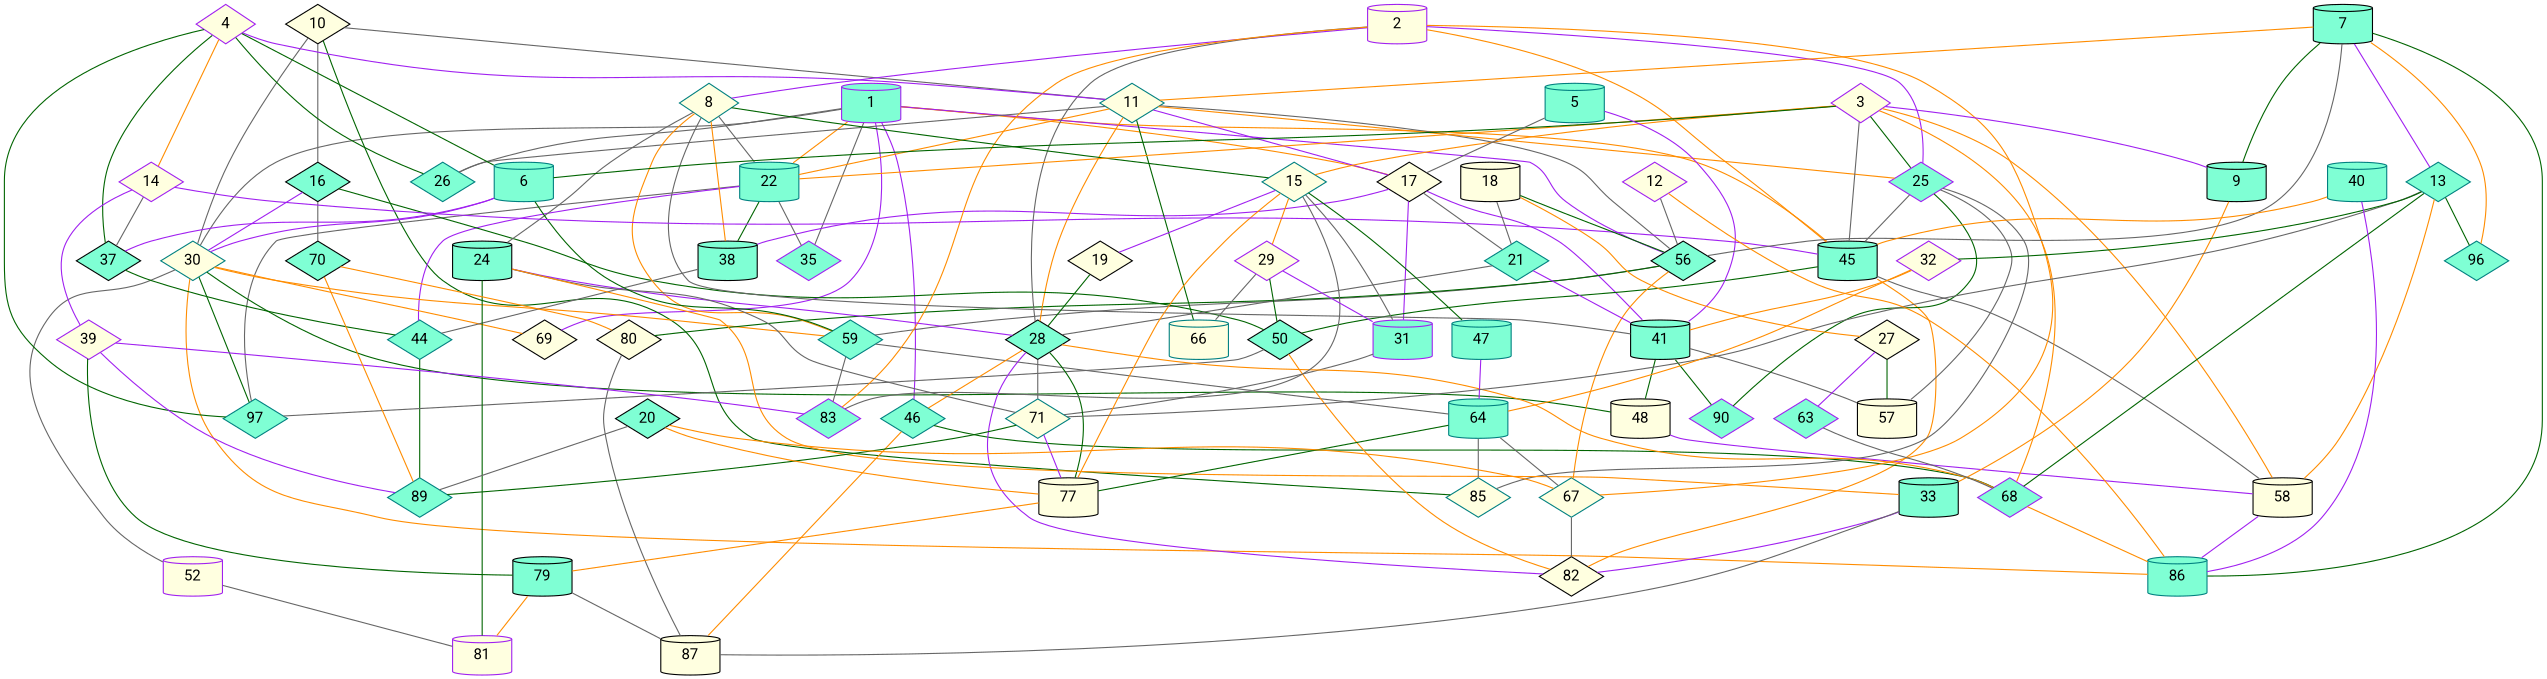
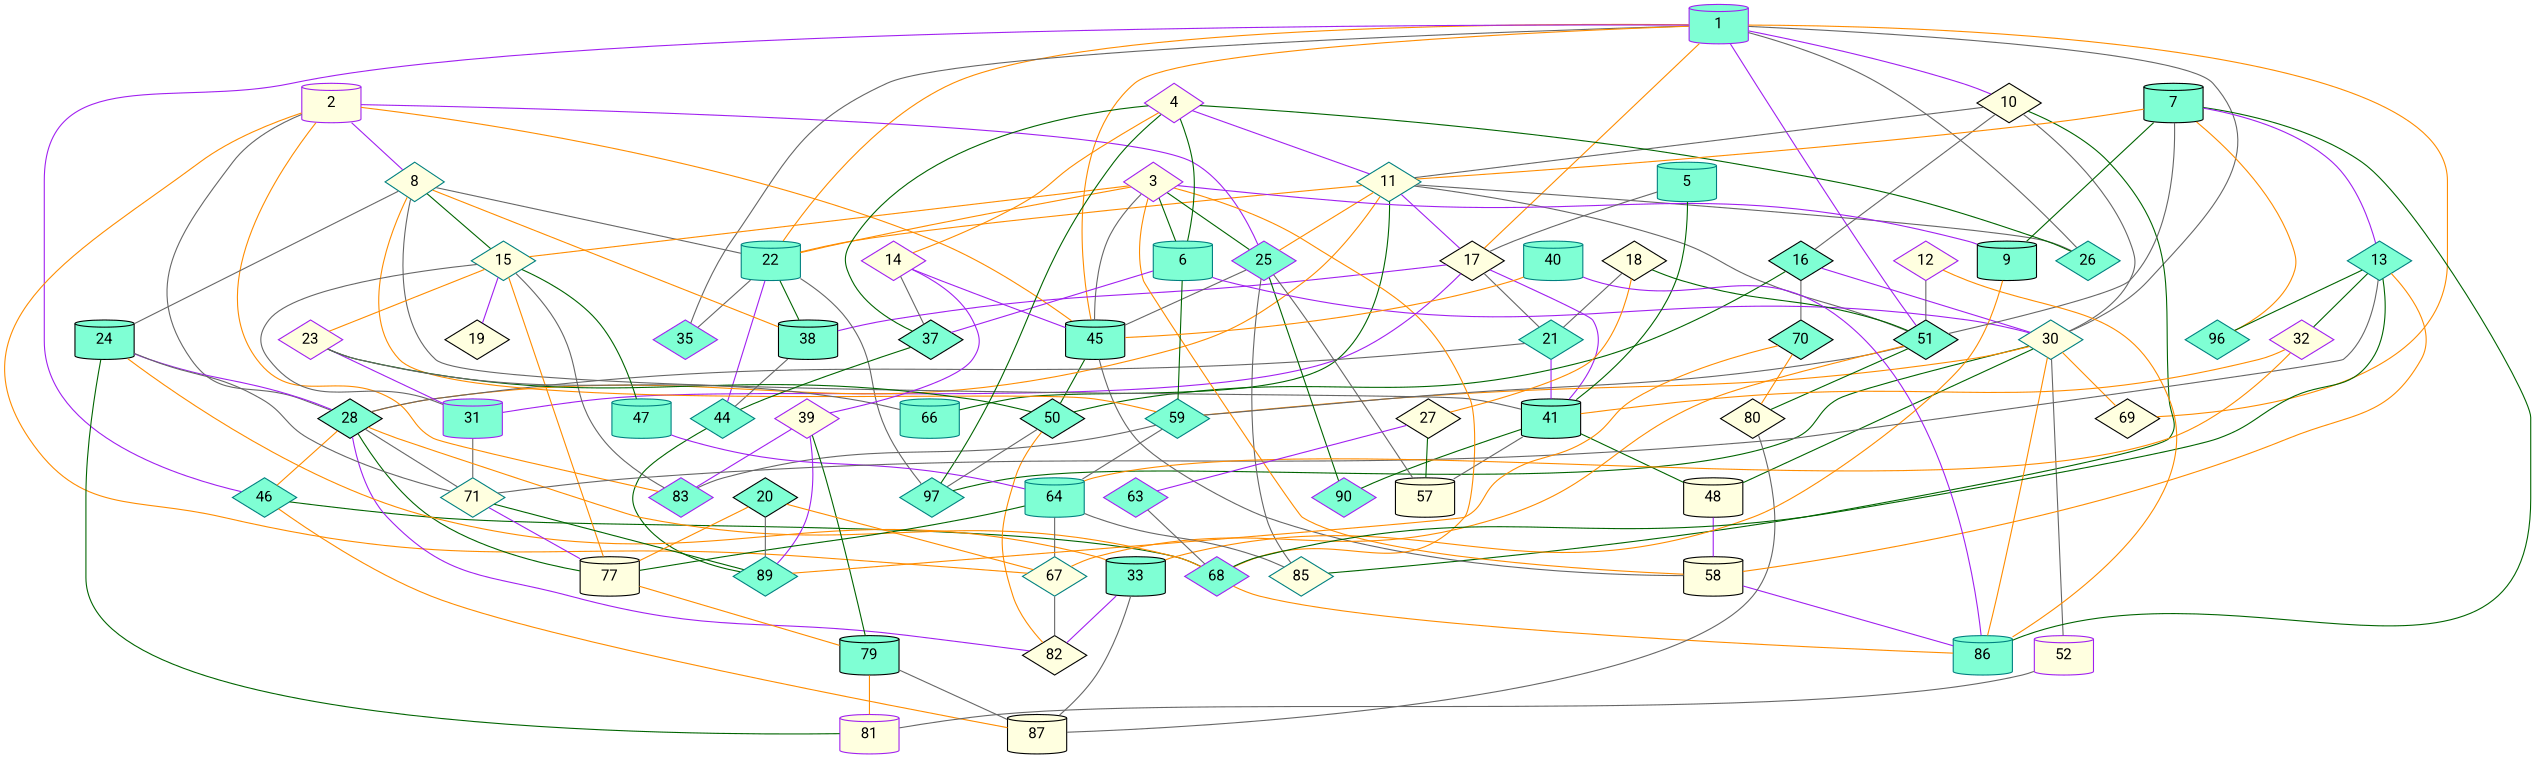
none -> (1871, 58)
(1490, 182) -> (1634, 261)
(1721, 194) -> (1655, 320)
(1267, 261) -> (311, 340)
(1683, 261) -> (1926, 340)
(844, 285) -> (2336, 89)
(1079, 287) -> none
(1199, 340) -> (930, 419)
(1851, 485) -> none
